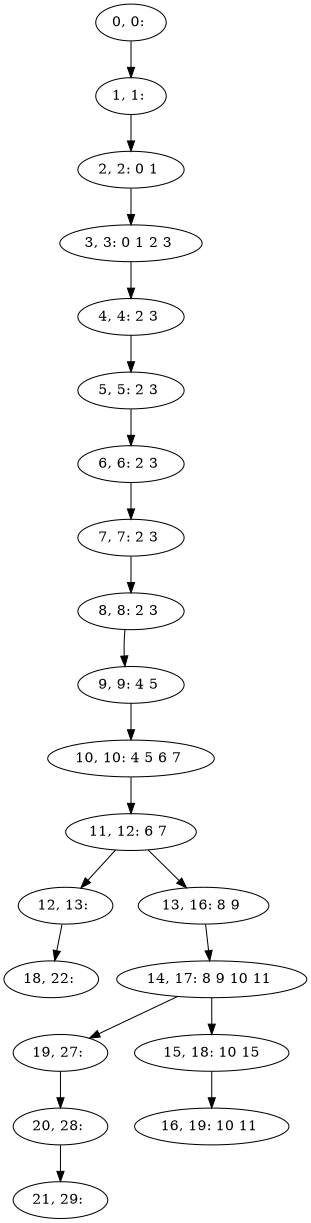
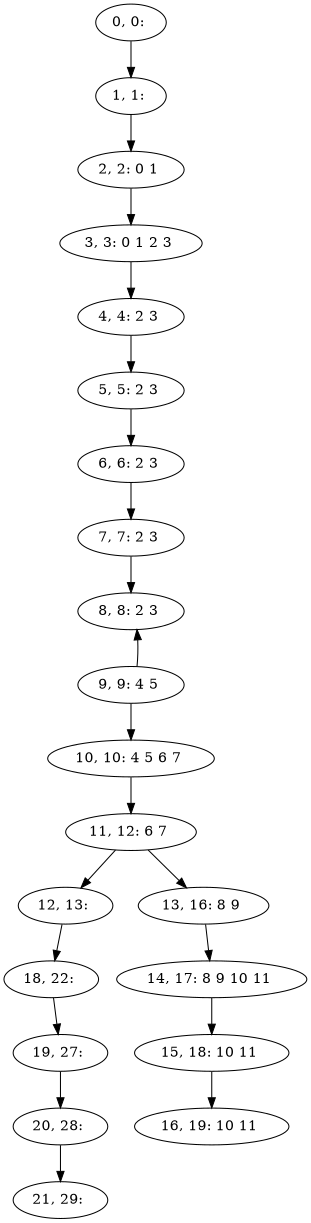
(124, 643) -> (138, 653)
(138, 1015) -> (55, 1011)
(212, 1053) -> (212, 1053)
